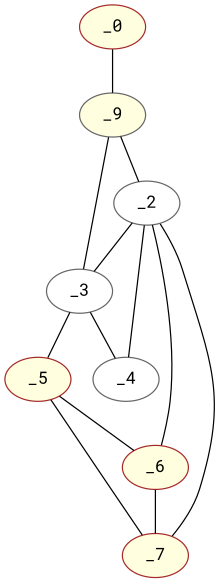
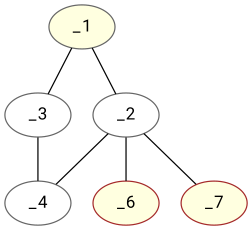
(113, 27) -> none
(113, 115) -> (82, 27)
(113, 247) -> none
(38, 379) -> none
(155, 512) -> none
